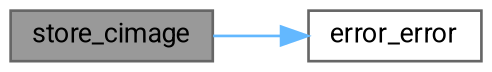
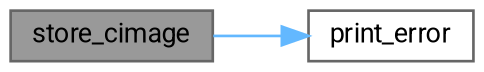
(395, 36) -> (391, 36)
